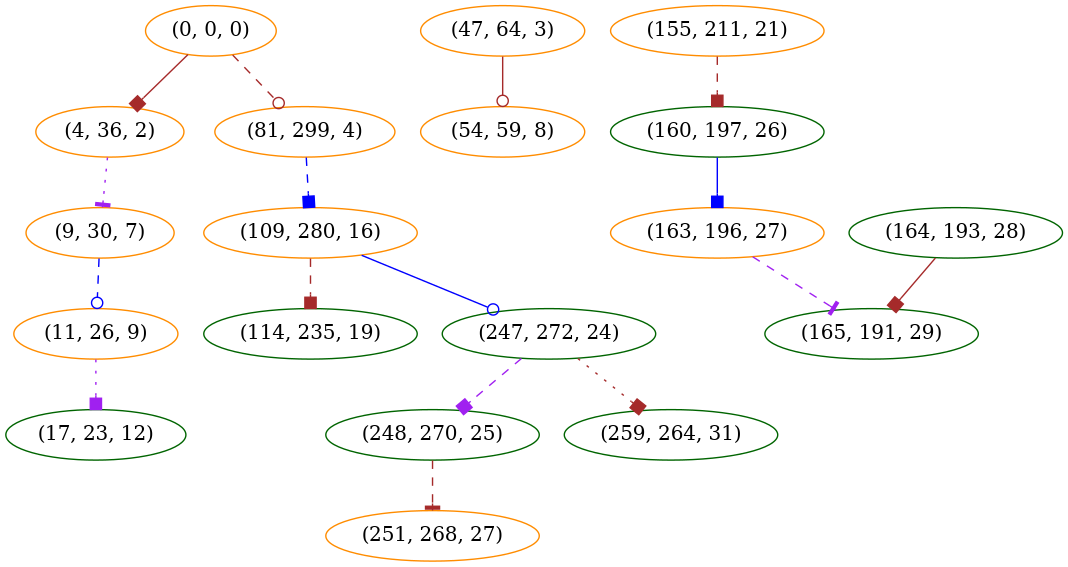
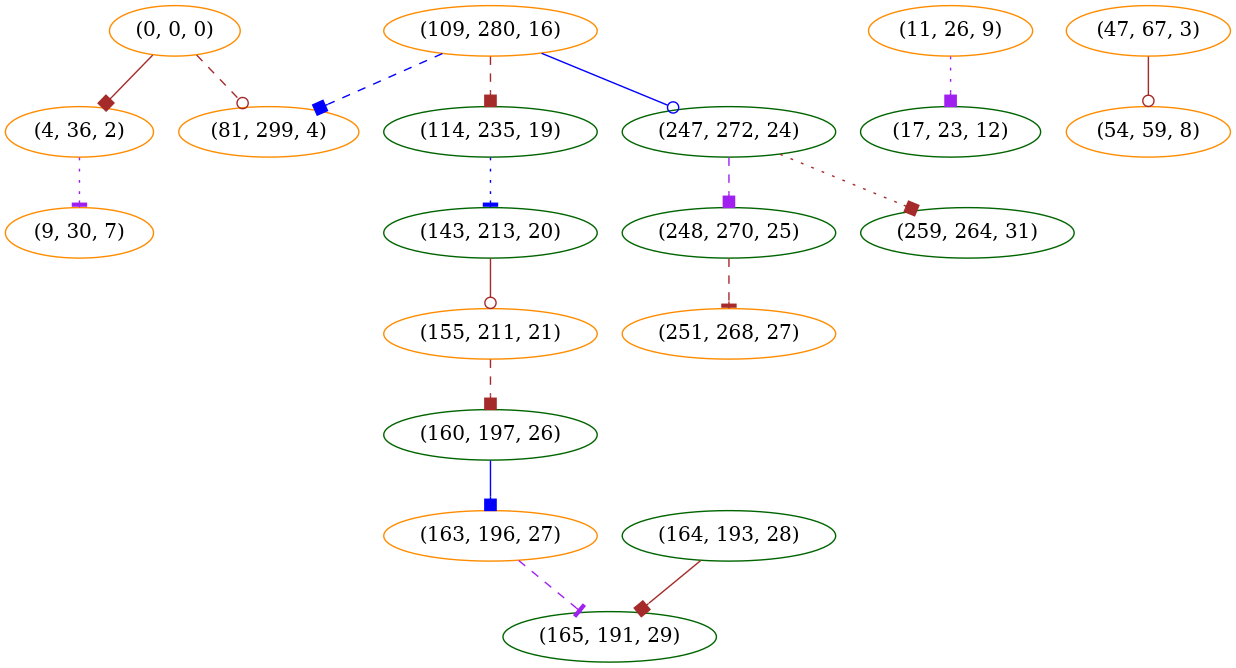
(503, 31) -> (1148, 31)
(307, 175) -> (385, 79)
none -> (490, 233)
(98, 278) -> none
